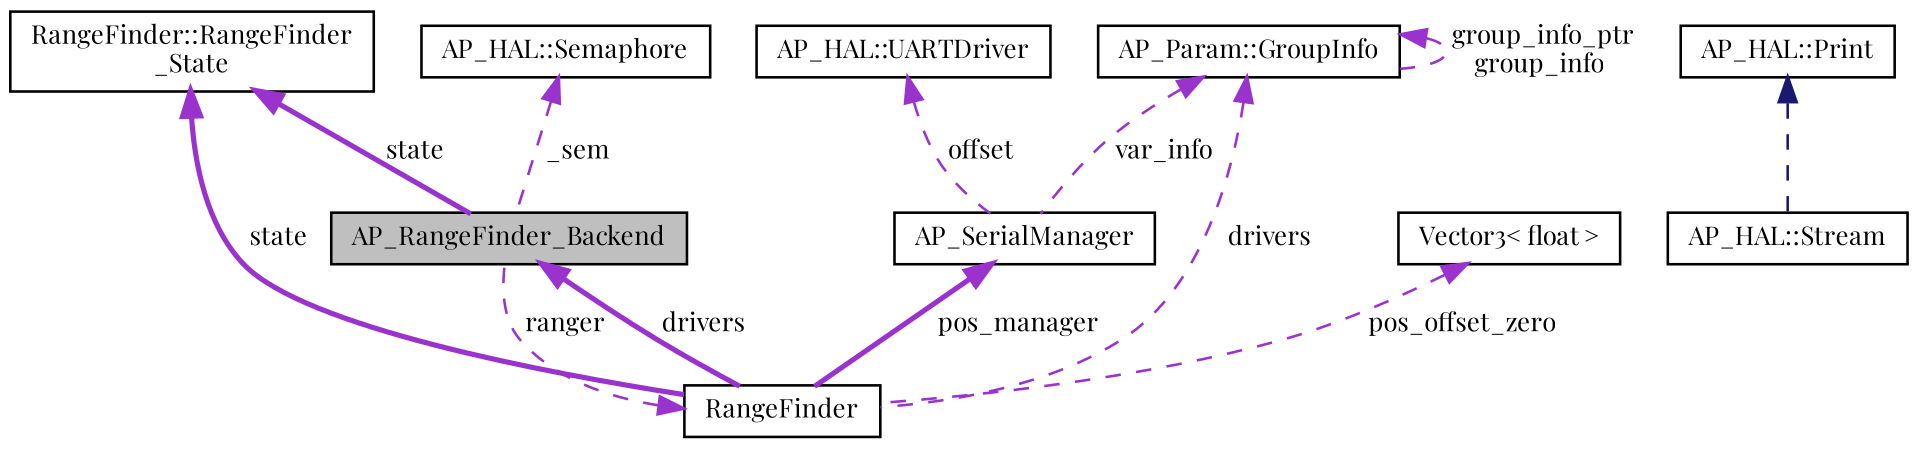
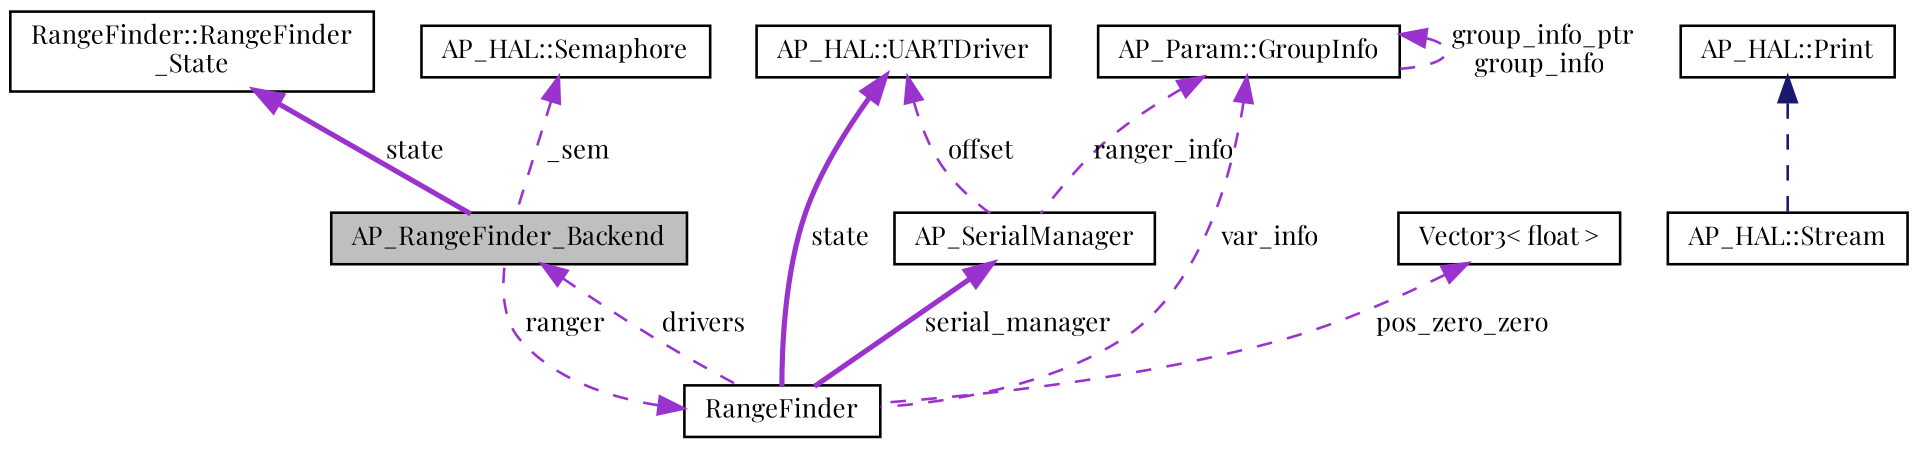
(1161, 152) -> (1161, 152)
(1267, 238) -> (1267, 238)
(1016, 325) -> (1016, 325)
(1460, 325) -> (1460, 325)
(380, 329) -> (799, 233)
(650, 335) -> (650, 335)
